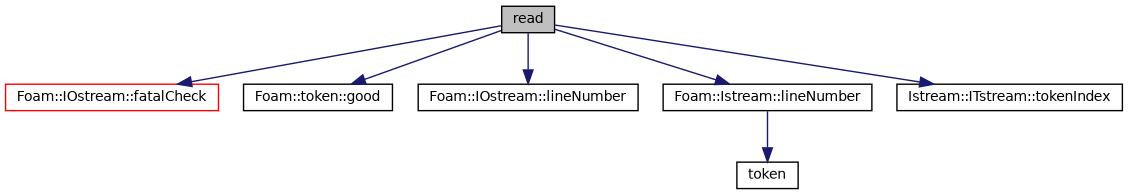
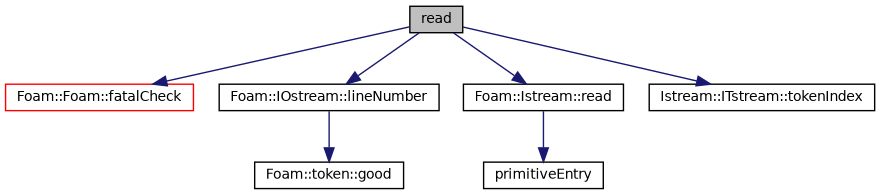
(433, 55) -> (329, 129)
(112, 97) -> (100, 97)
(768, 97) -> (543, 97)
(768, 175) -> (543, 175)
